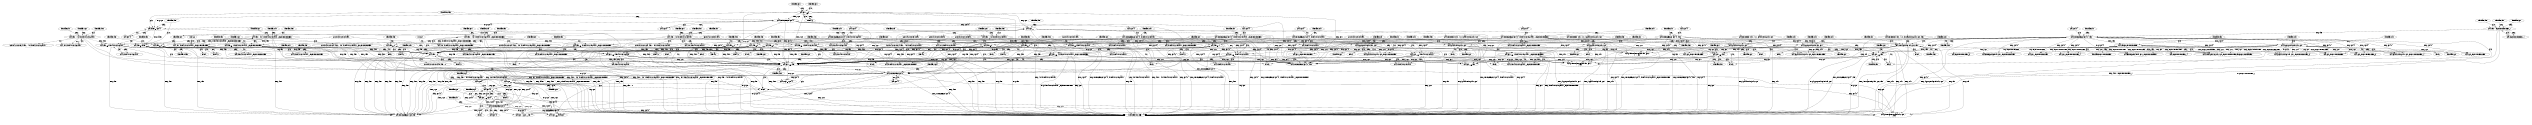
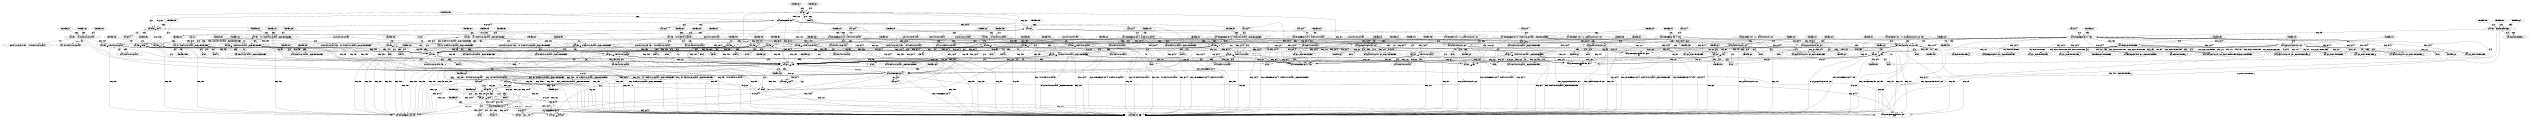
none -> (634, 103)
